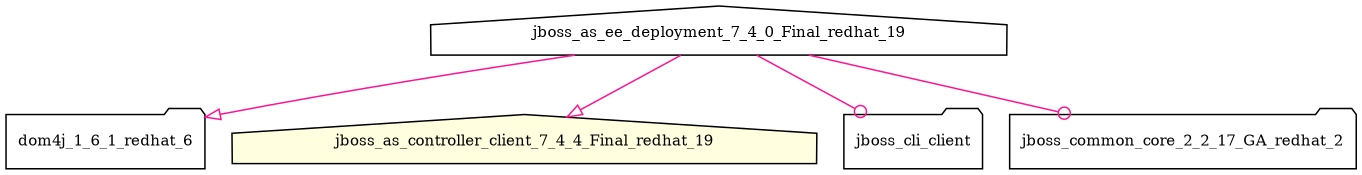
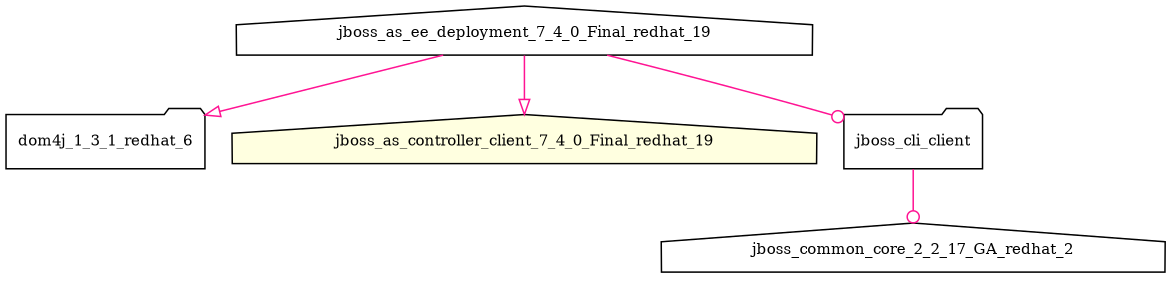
(934, 83) -> (913, 190)
(105, 142) -> (105, 142)
(524, 142) -> (524, 142)
(1183, 142) -> (913, 250)
